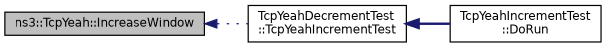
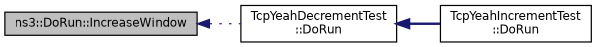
(105, 24) -> (101, 24)
(327, 24) -> (319, 24)
